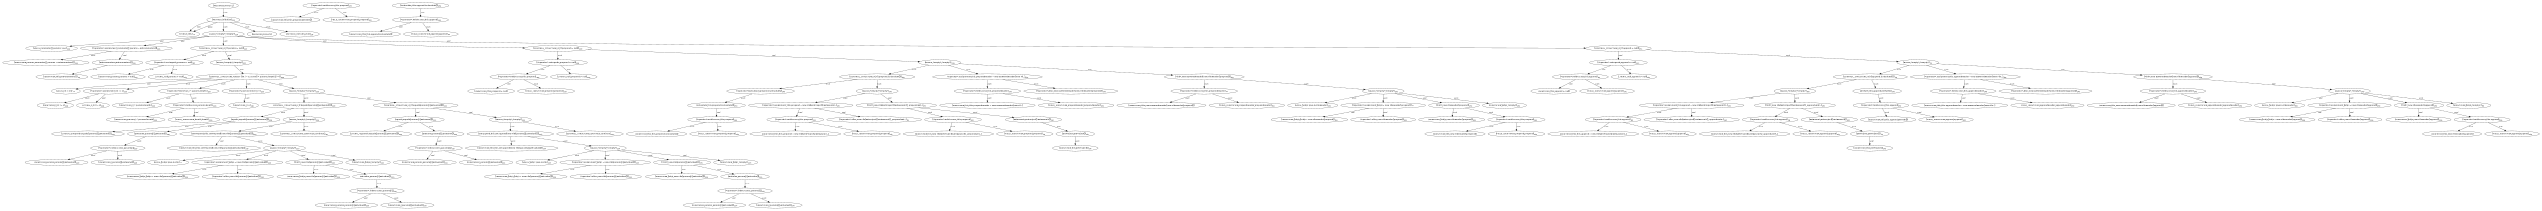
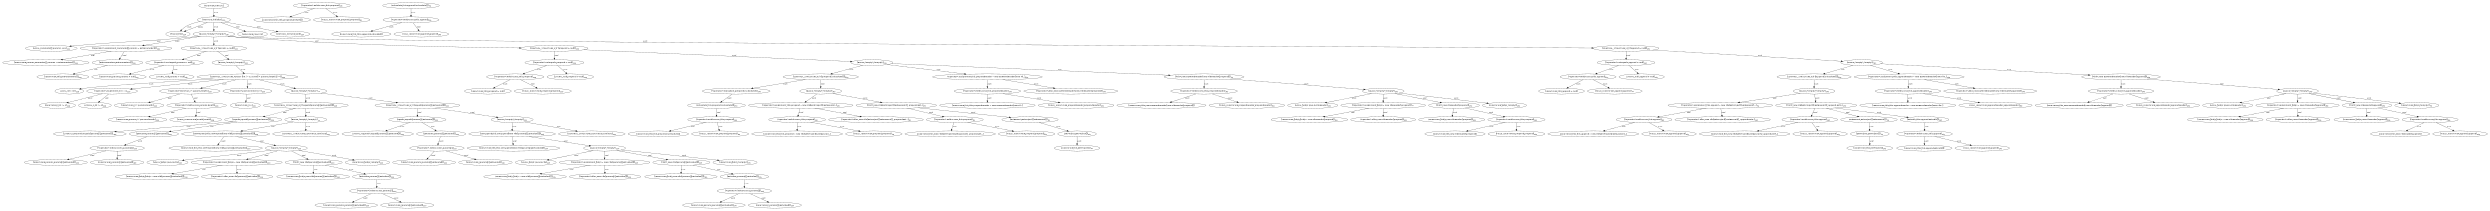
(1873, 83) -> (1871, 113)
